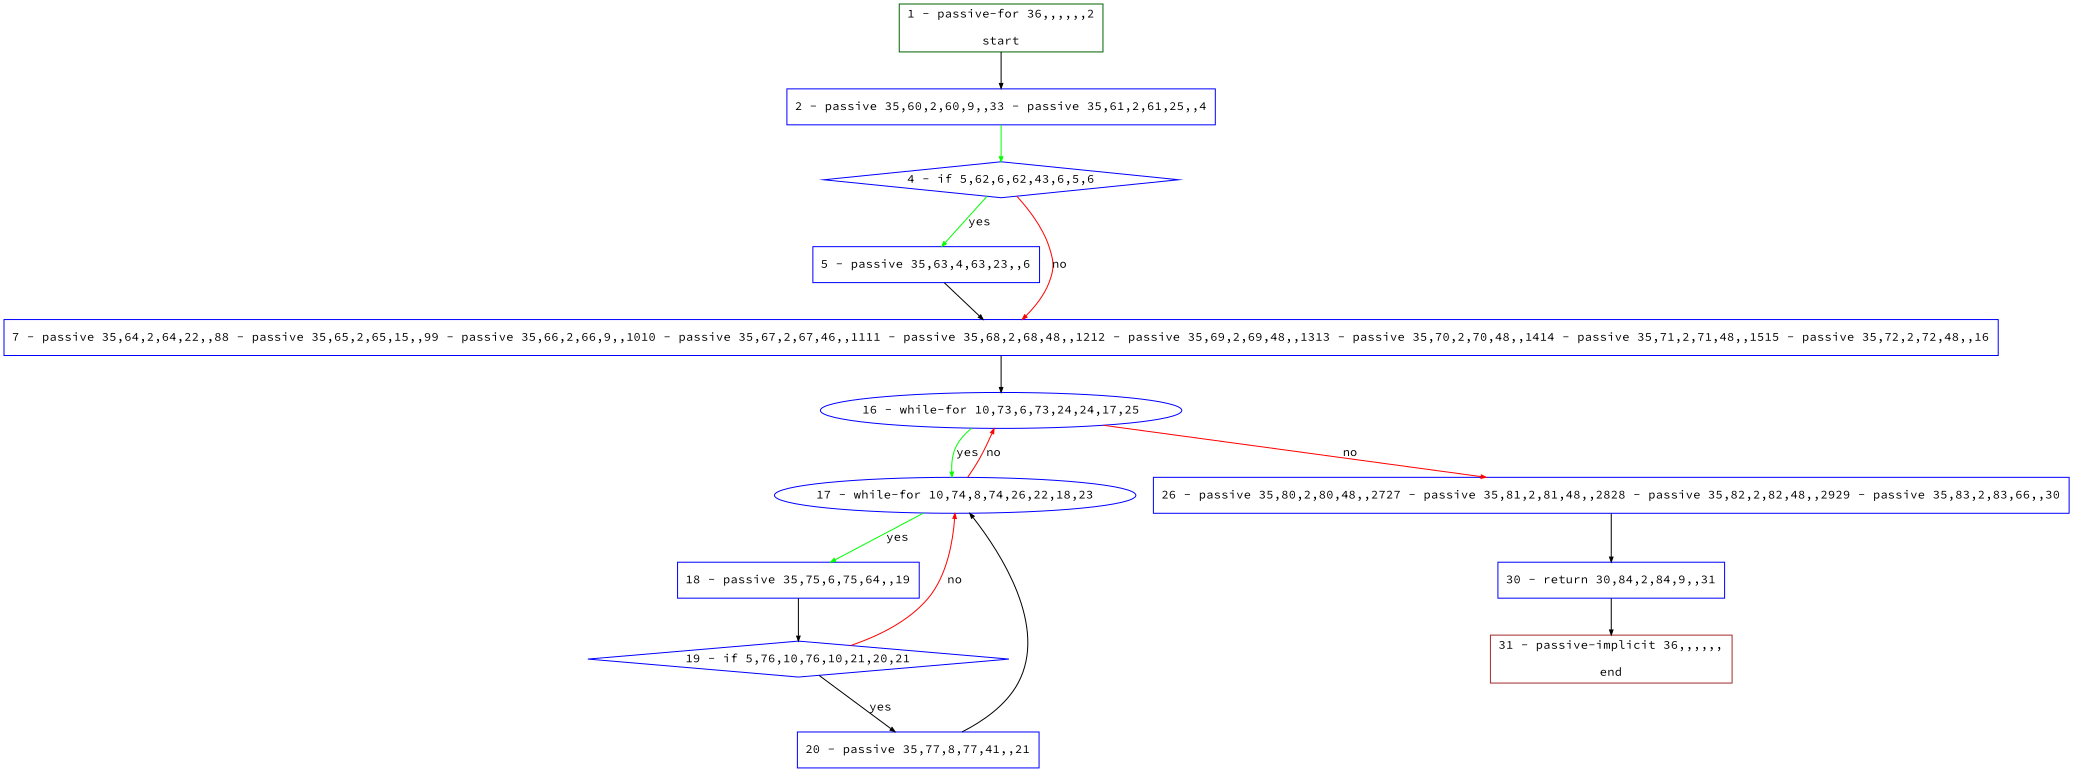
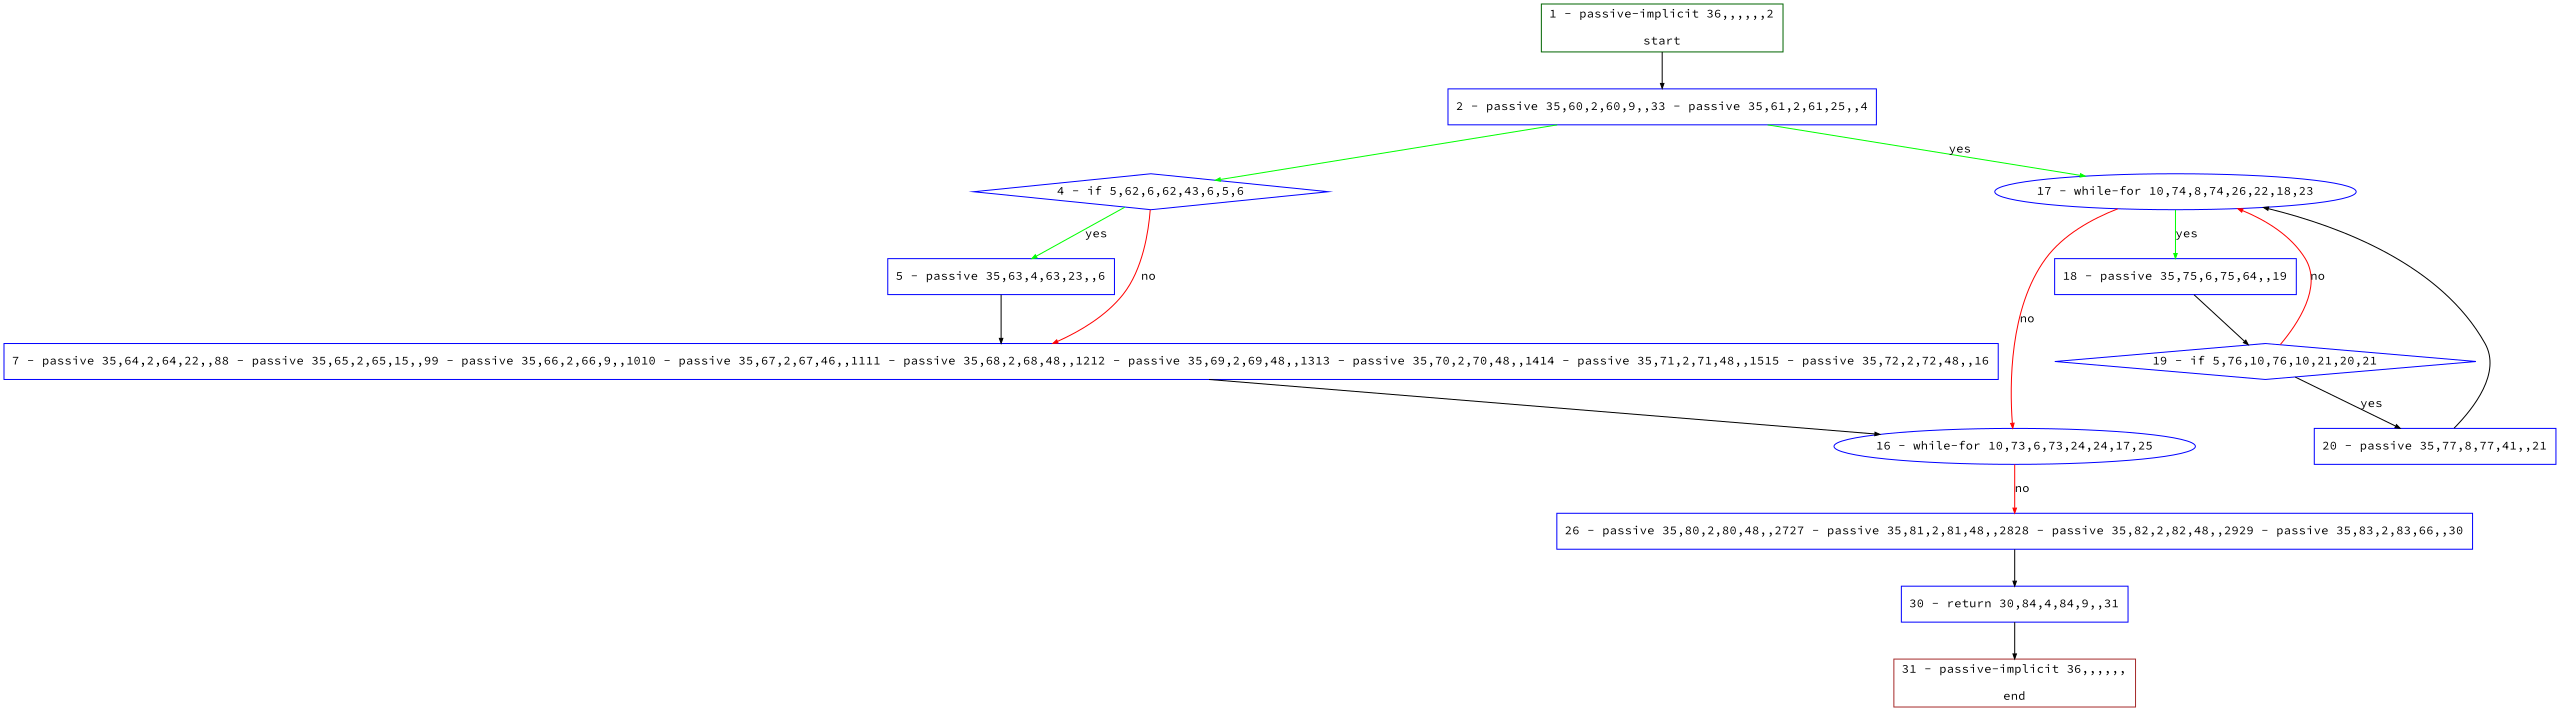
(1001, 28) -> (1662, 28)
(956, 447) -> (1924, 150)
(1611, 580) -> (2015, 604)
